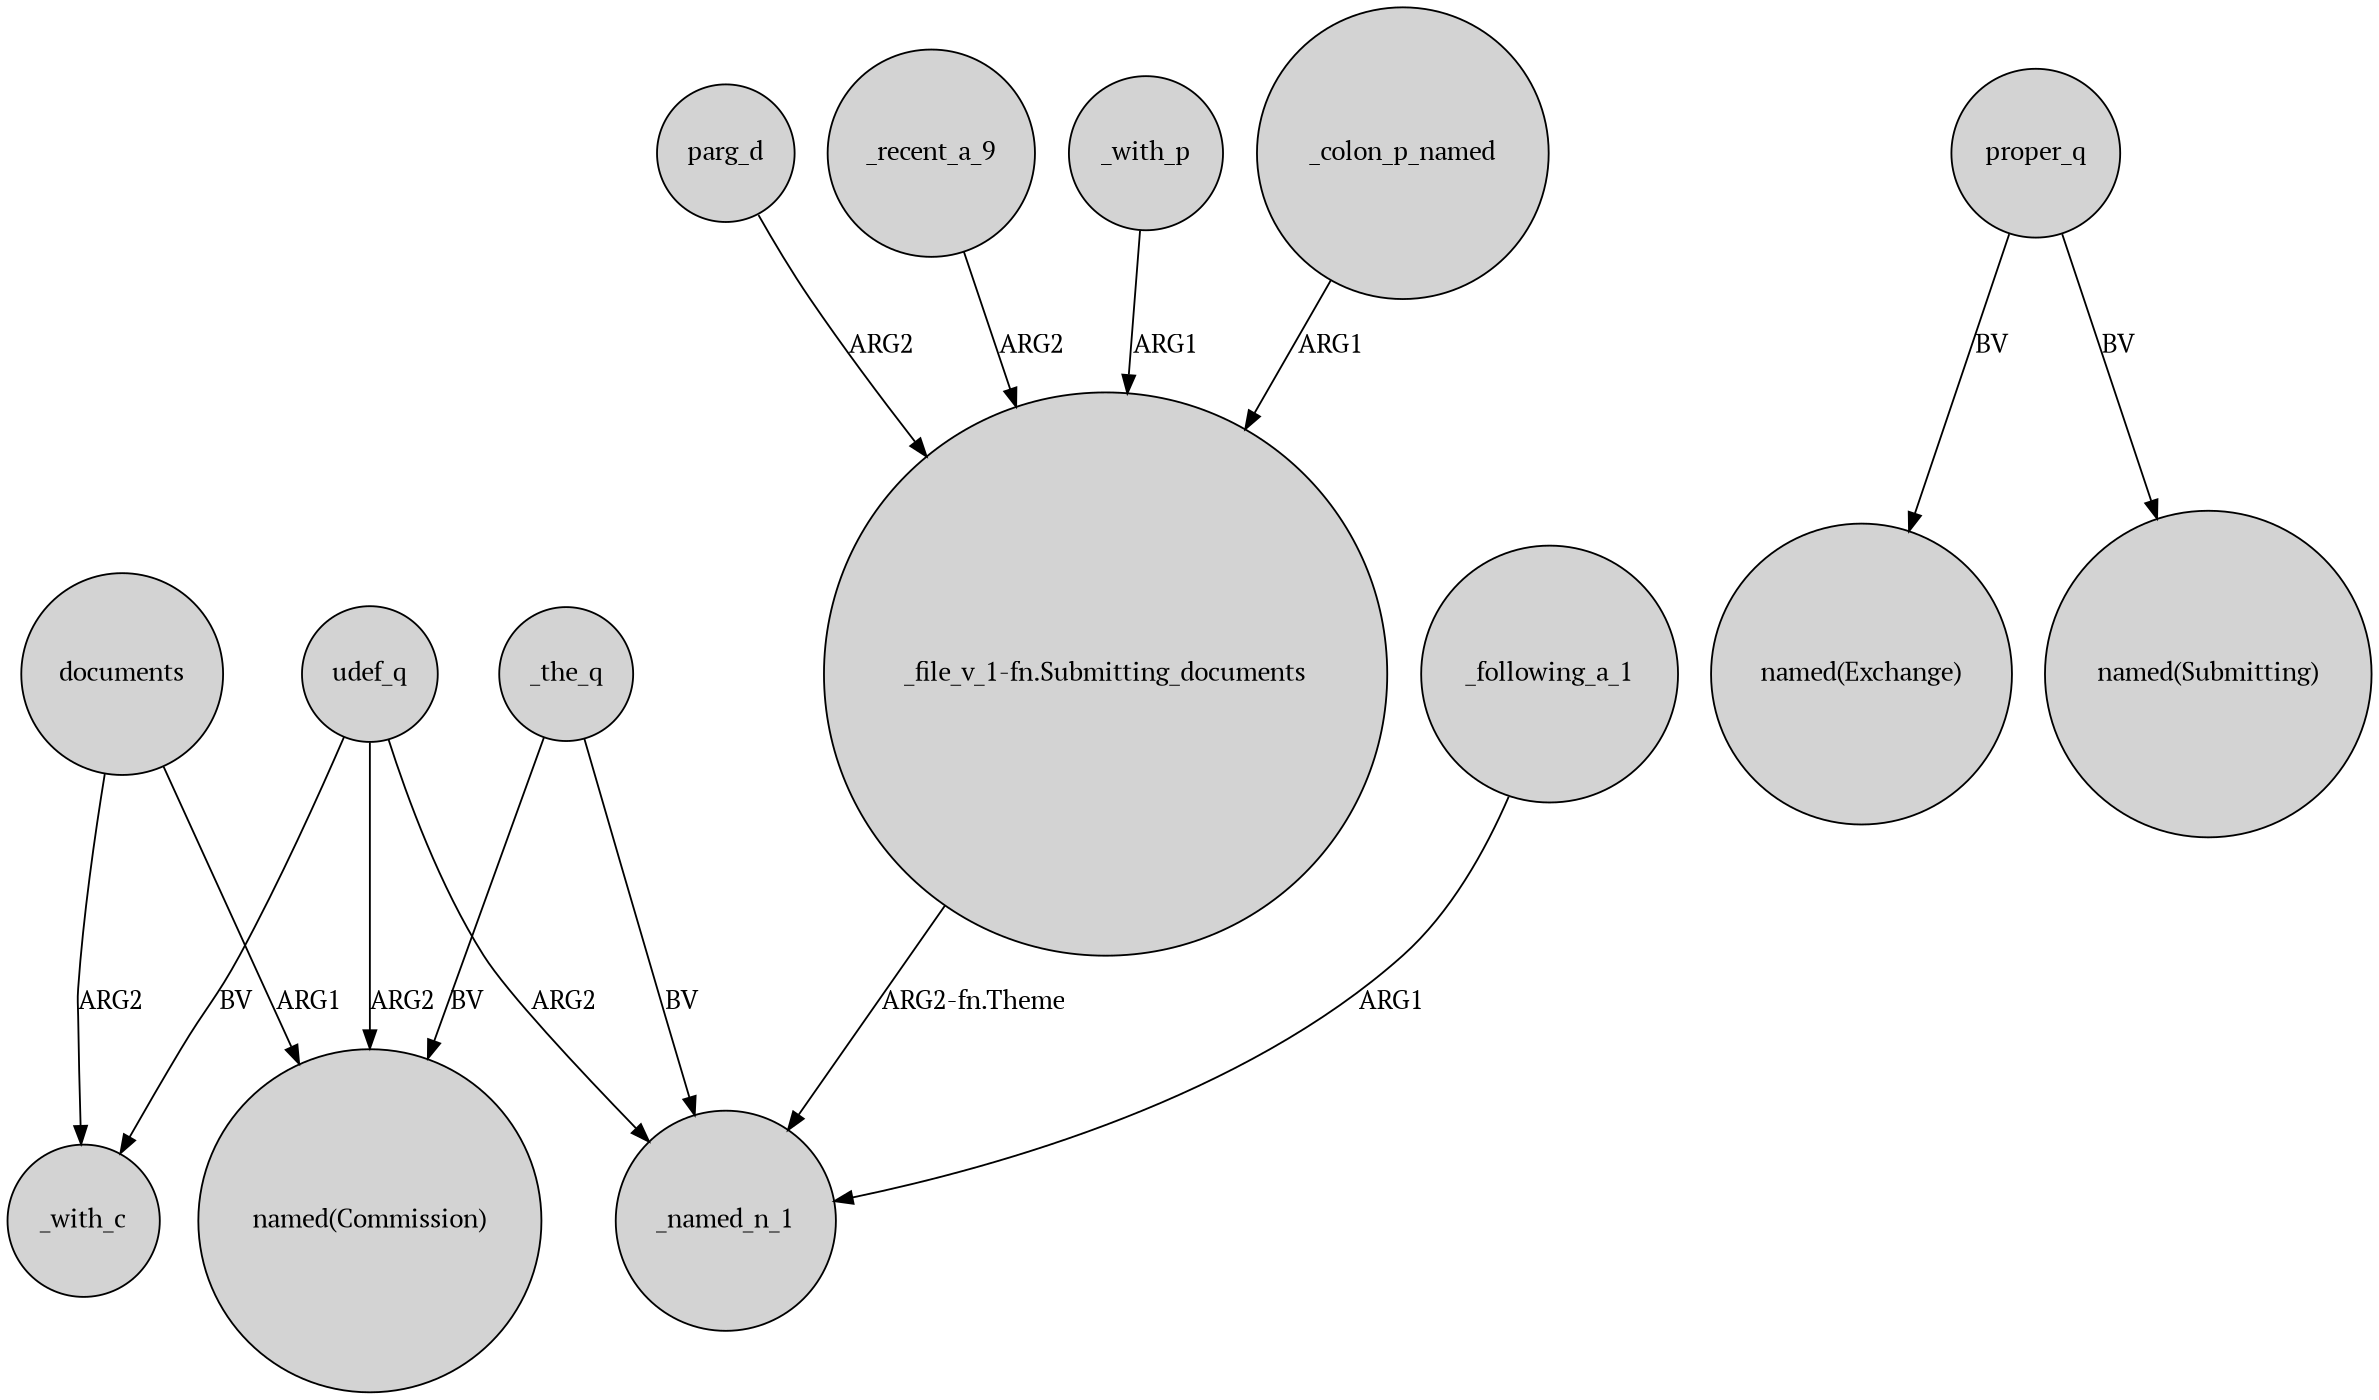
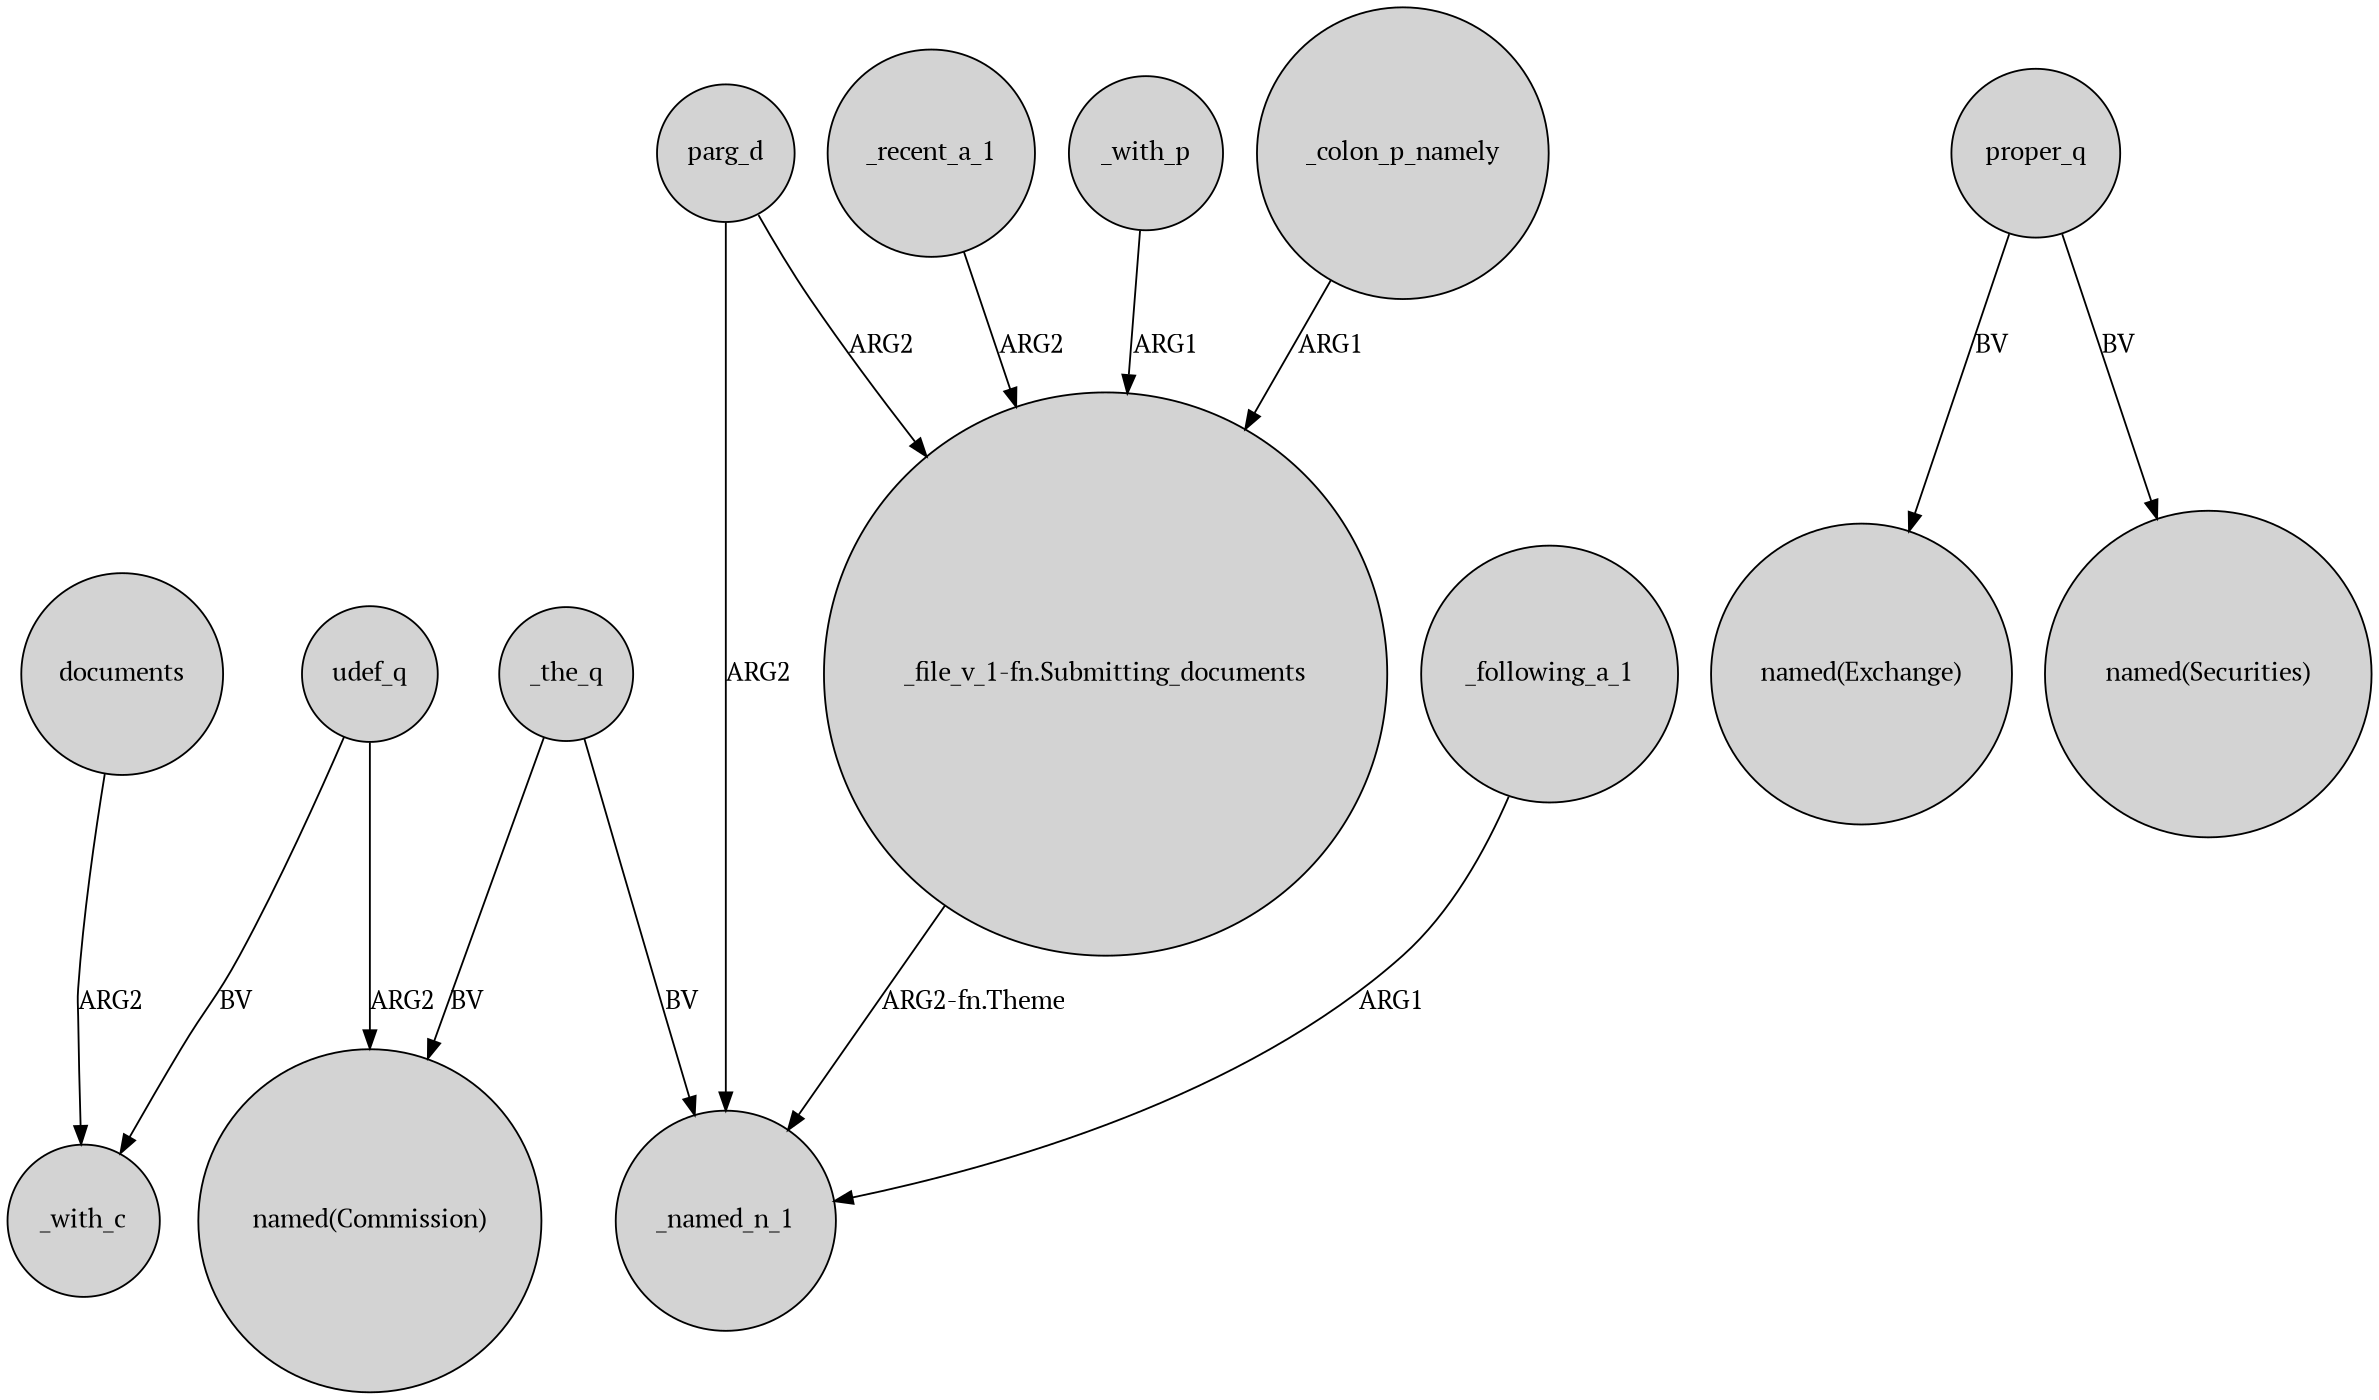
(931, 153) -> (931, 153)
(1403, 153) -> (1403, 153)
(2208, 674) -> (2208, 674)
(227, 907) -> none
(482, 953) -> (726, 657)
